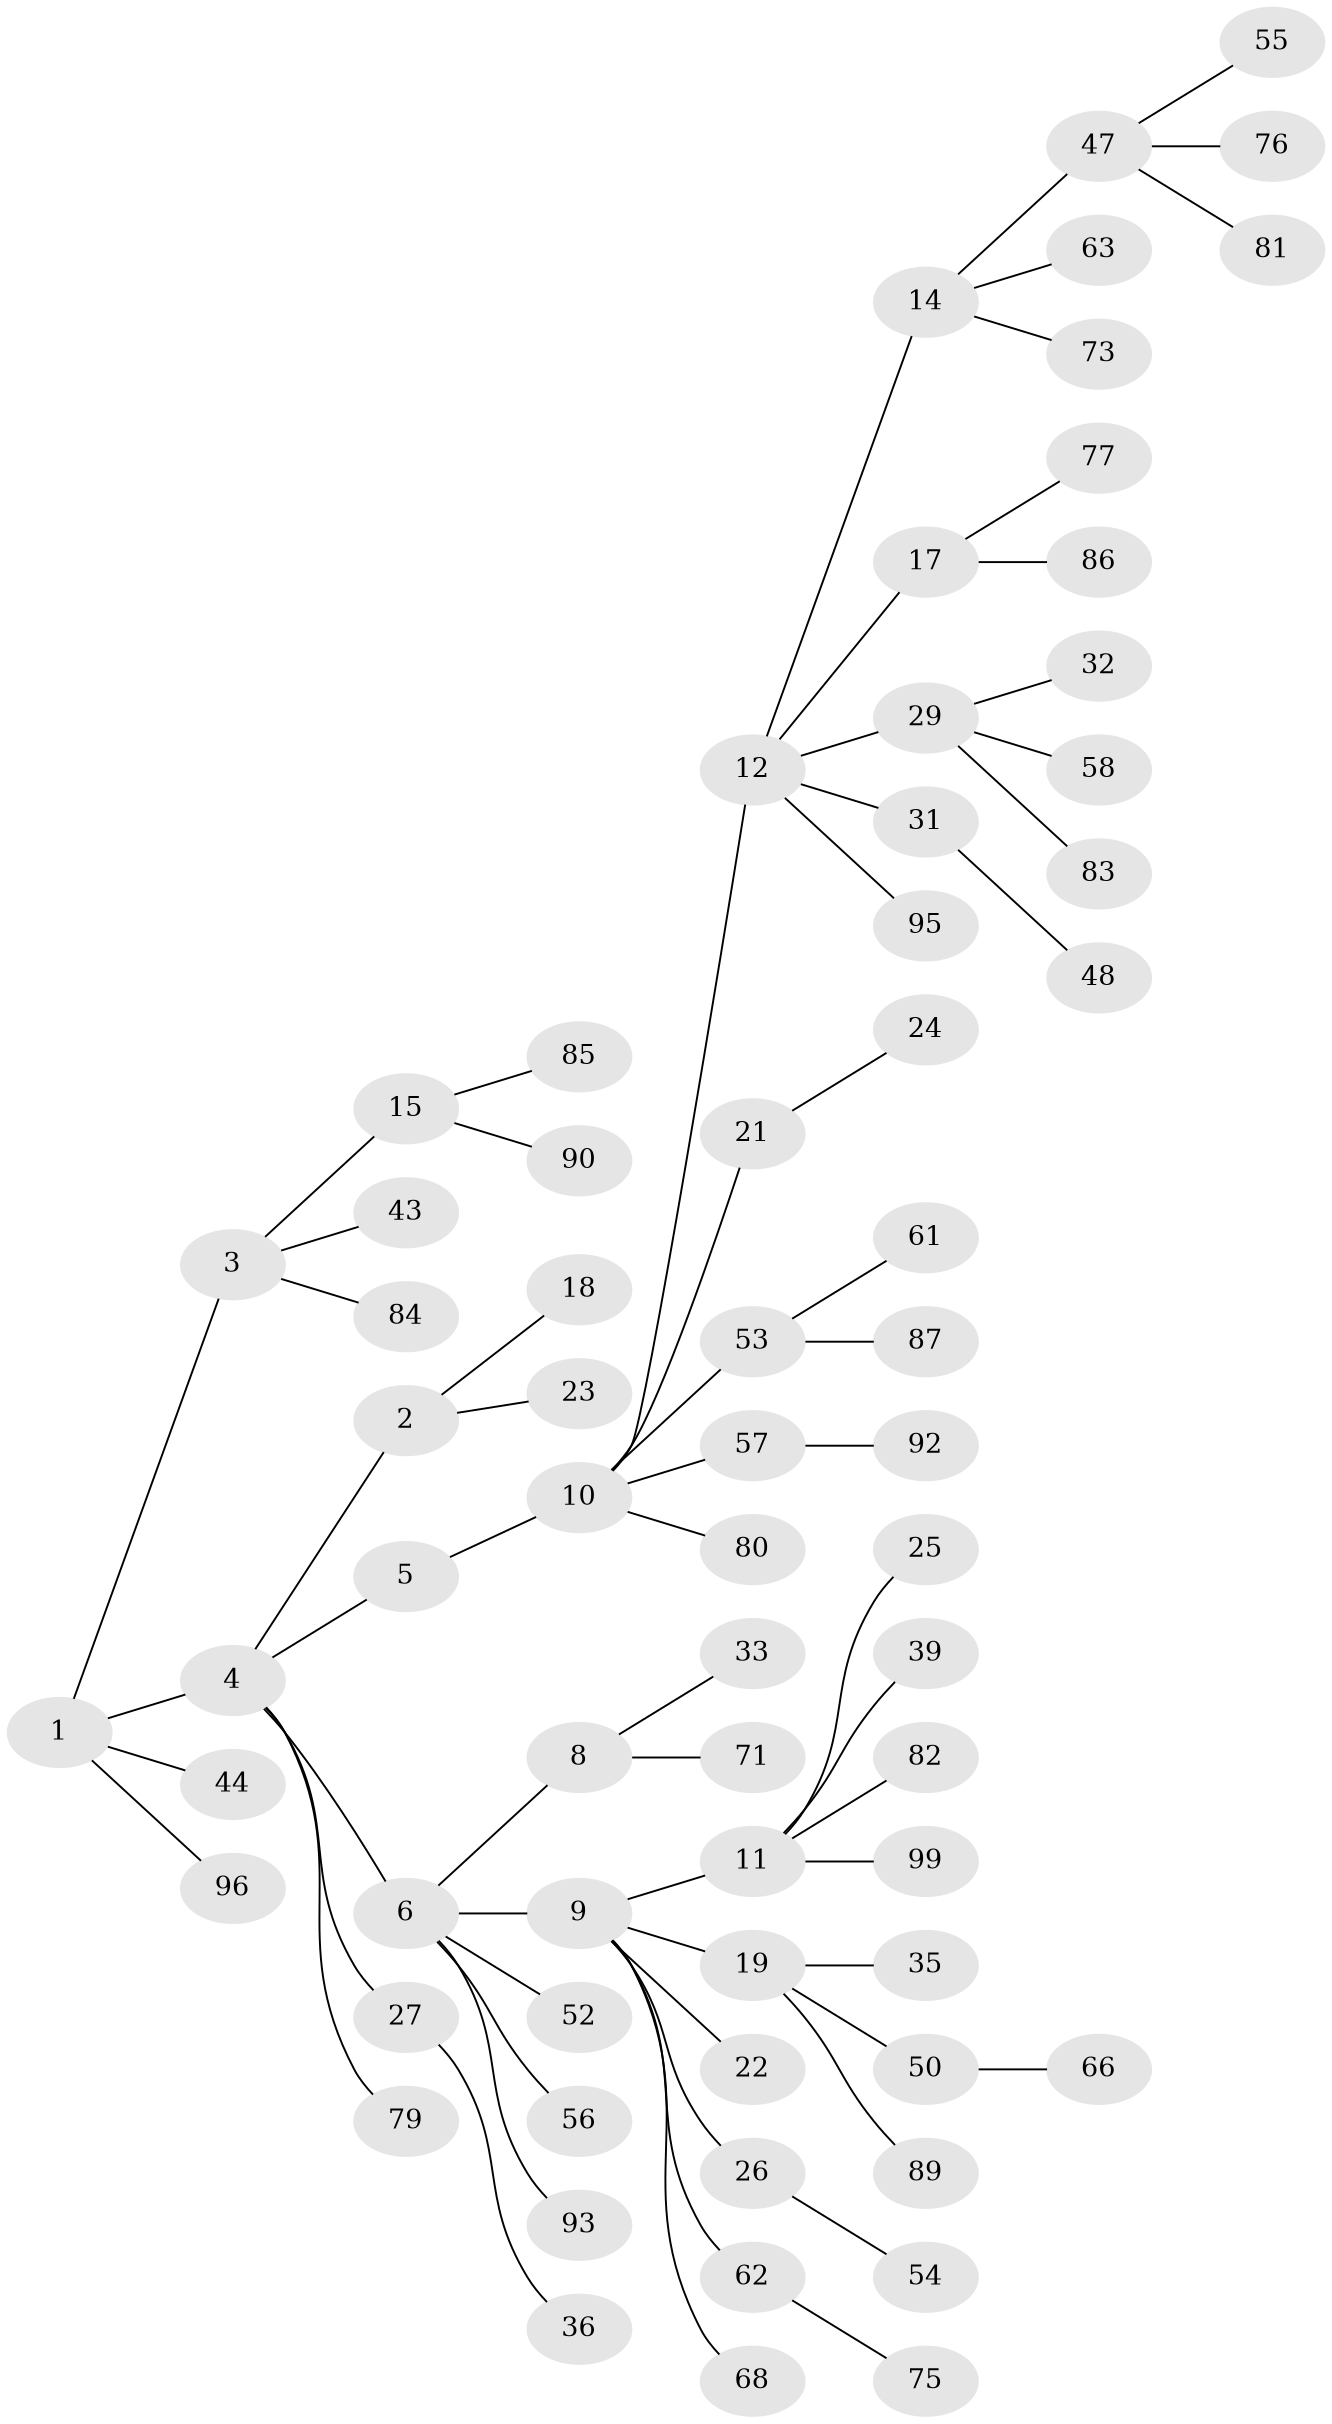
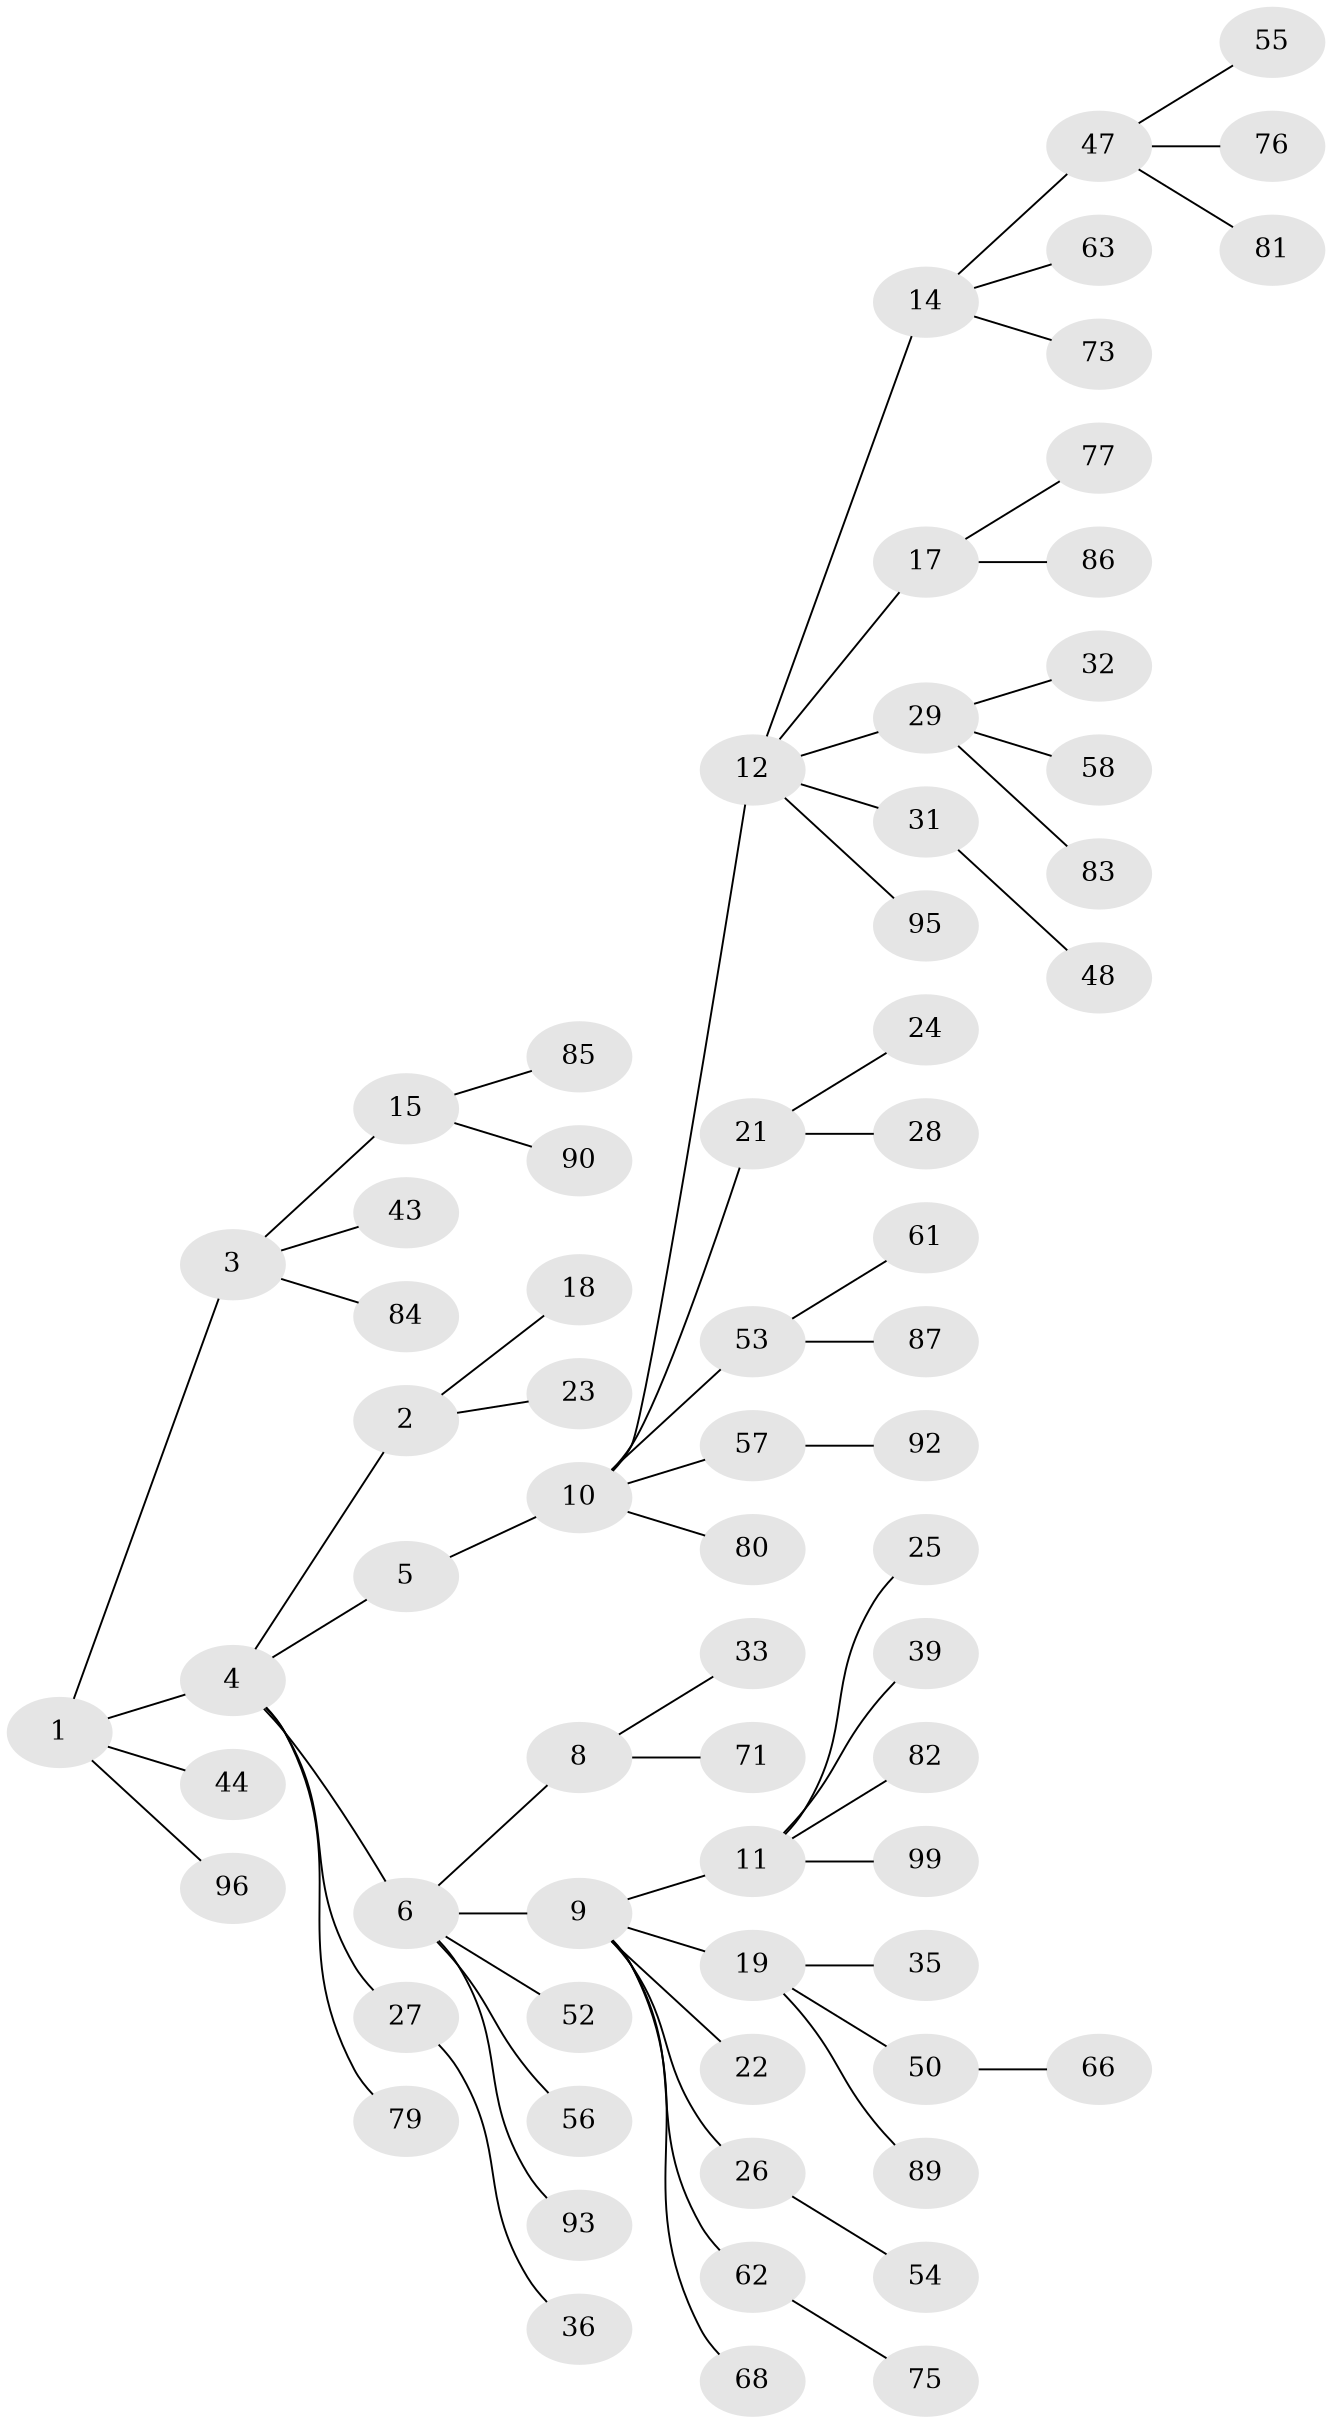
none -> (926, 1134)
